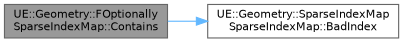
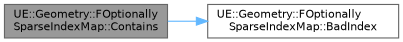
(303, 21) -> (303, 21)
